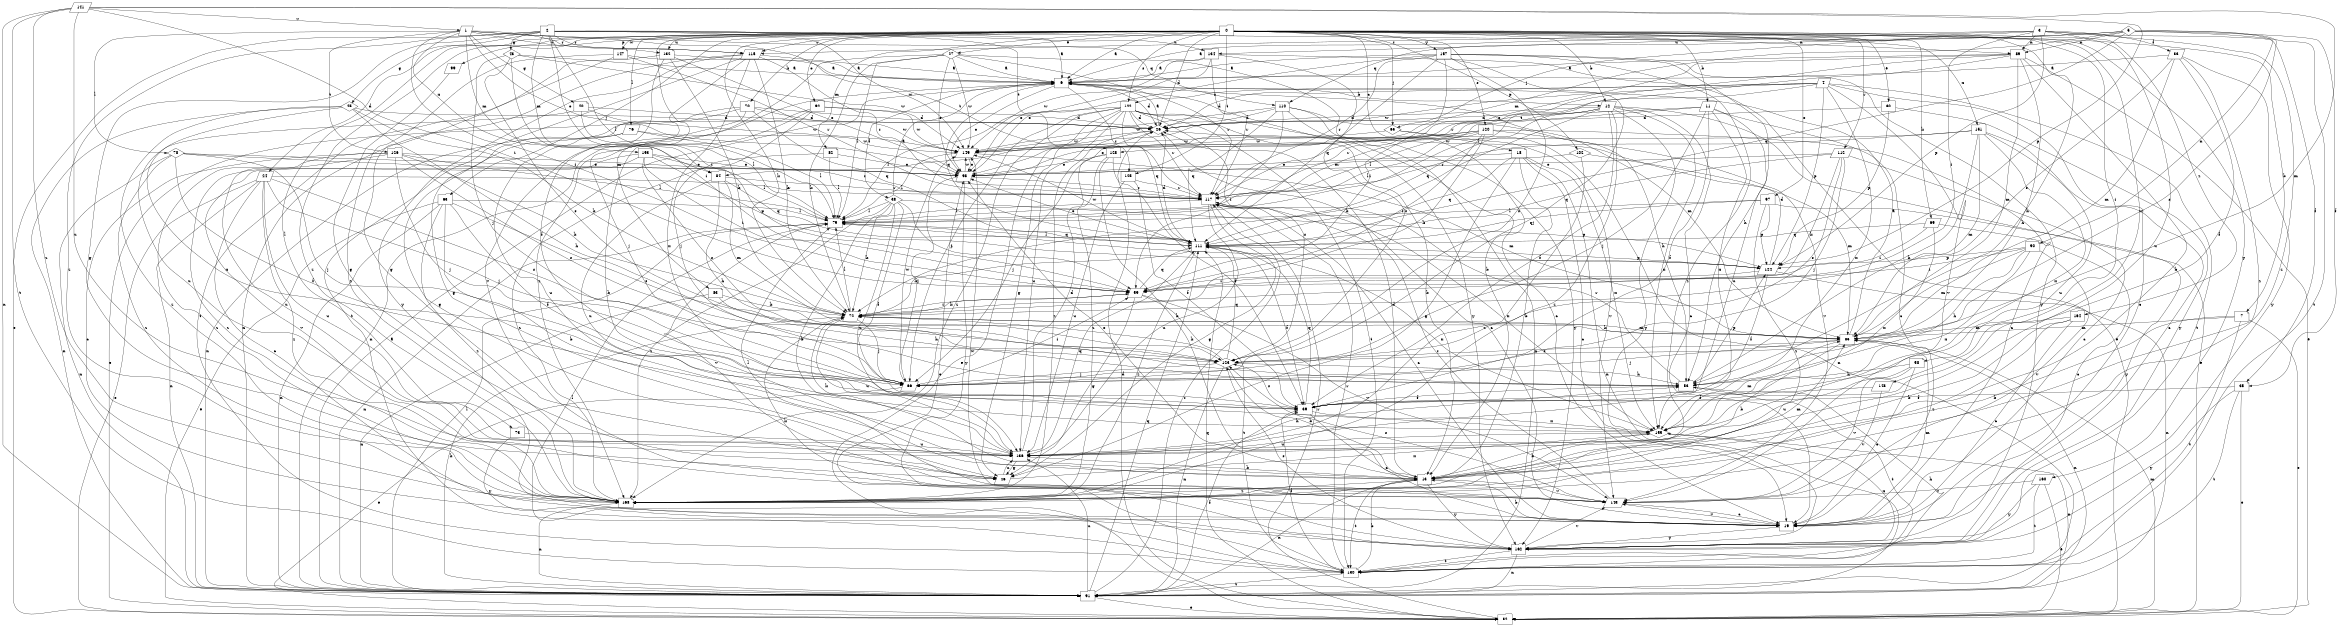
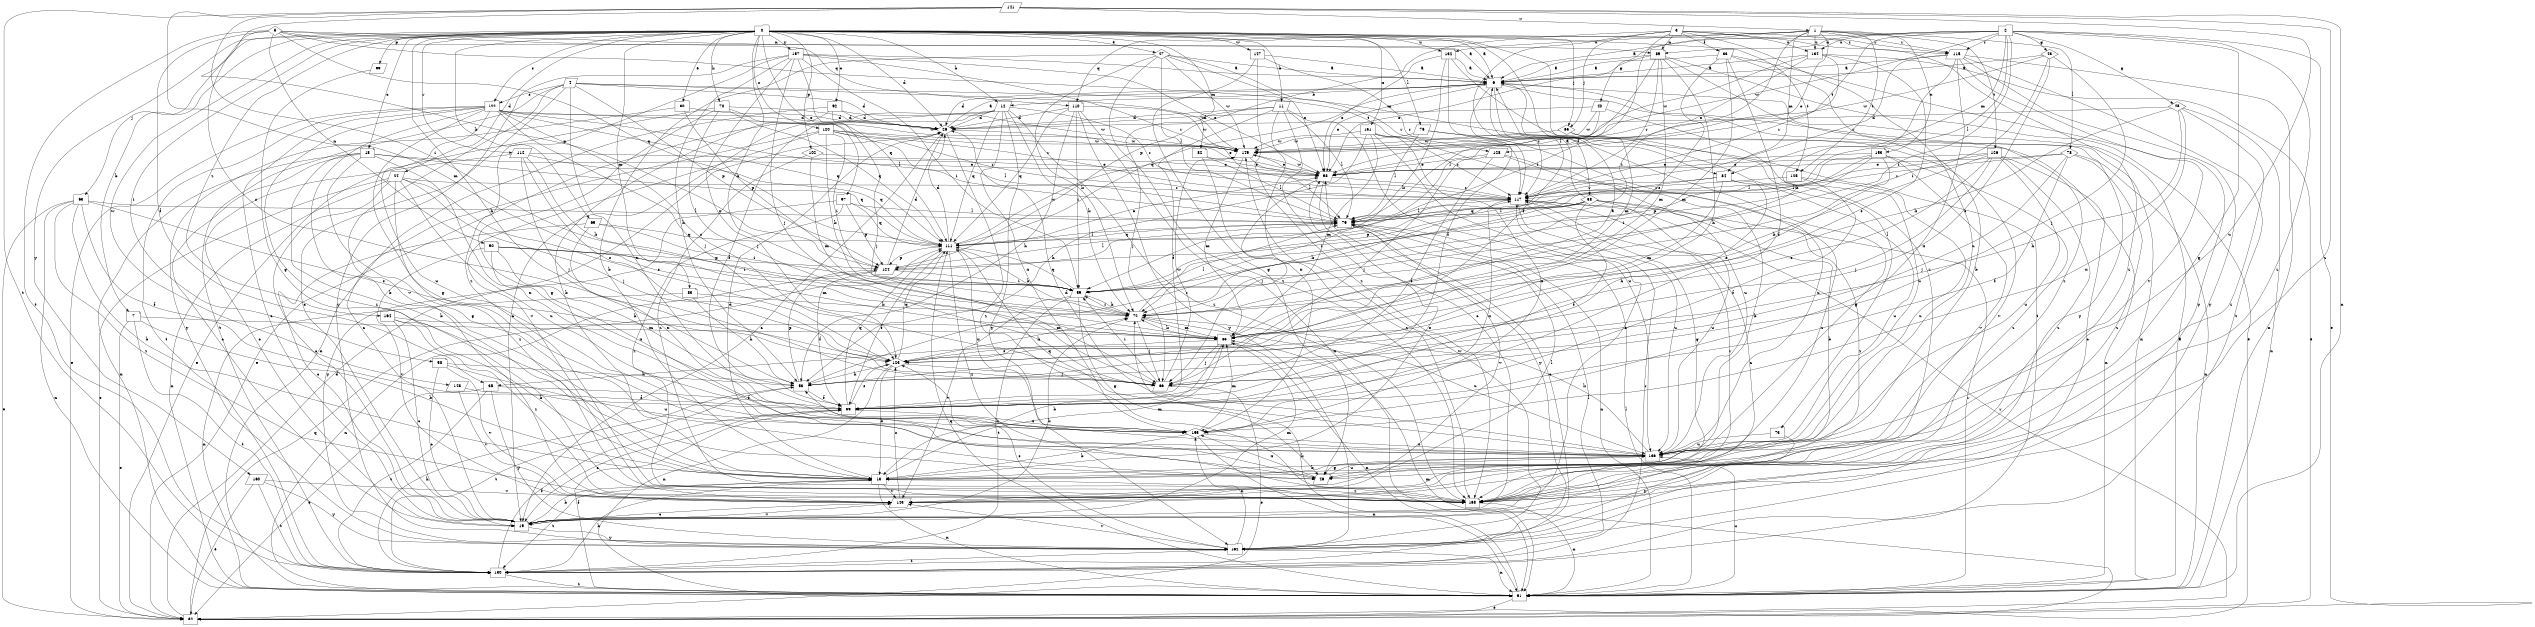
none -> (1815, 41)
(581, 106) -> (1600, 106)
(1114, 153) -> (1497, 153)
(1462, 524) -> none
